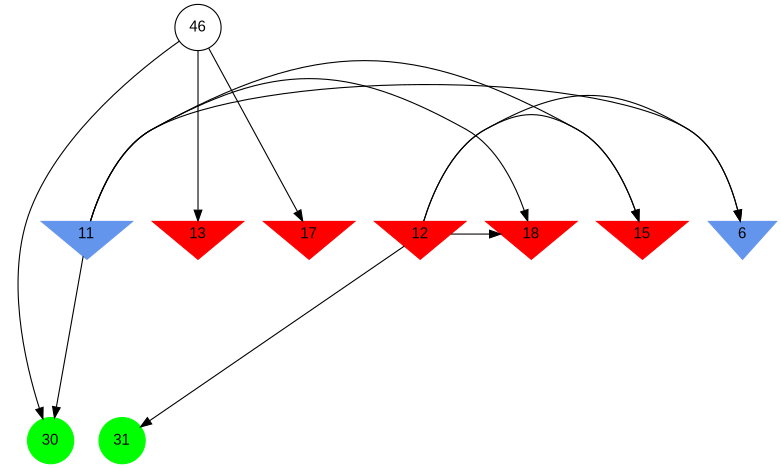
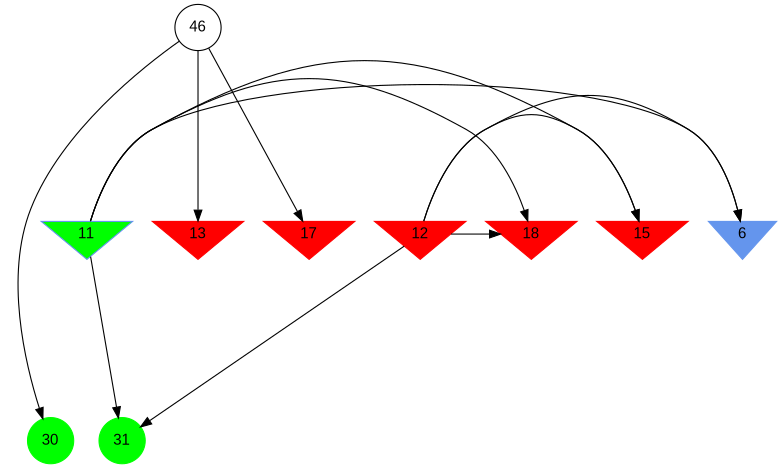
(87, 234) -> (87, 234)
(70, 332) -> (104, 332)
